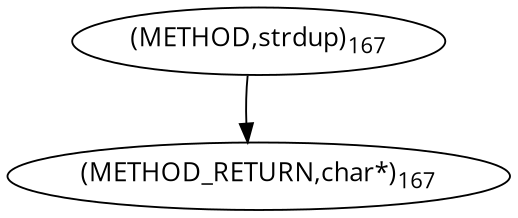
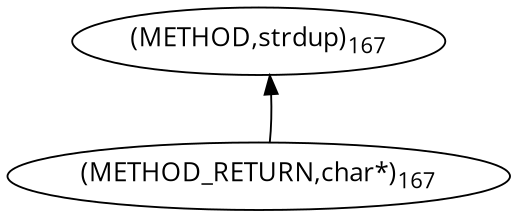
(246, 100) -> (271, 118)
